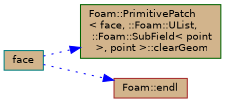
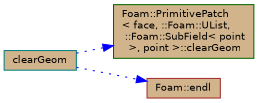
(24, 60) -> (40, 60)
